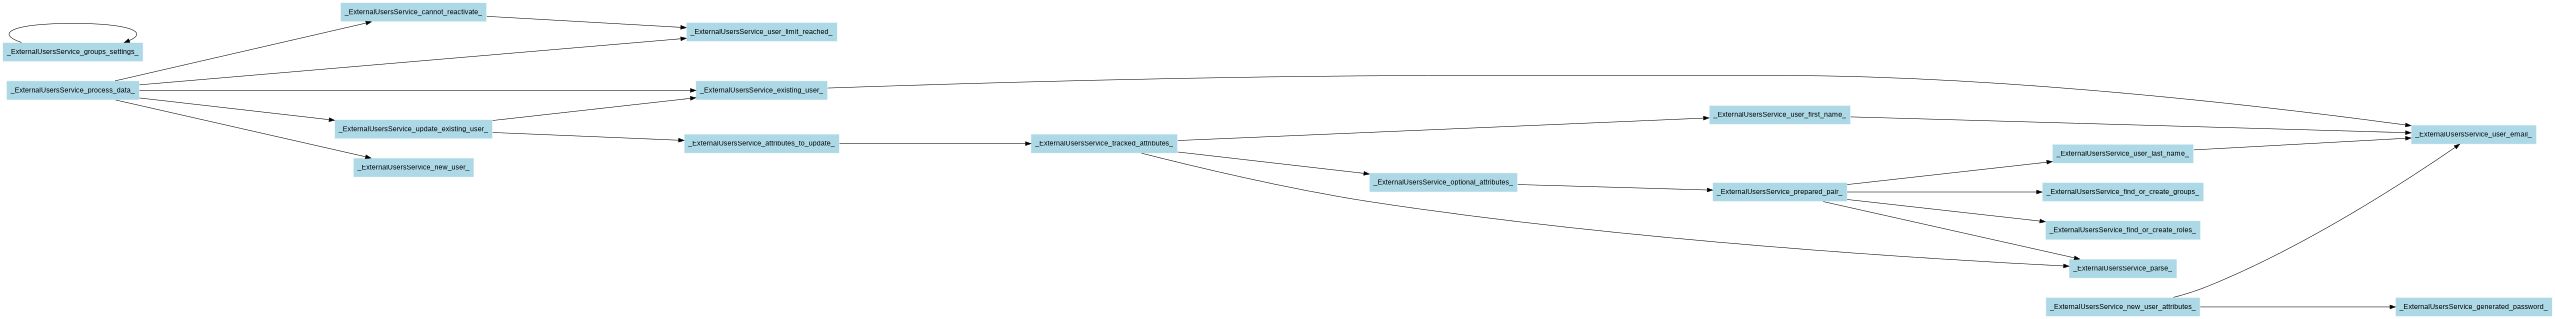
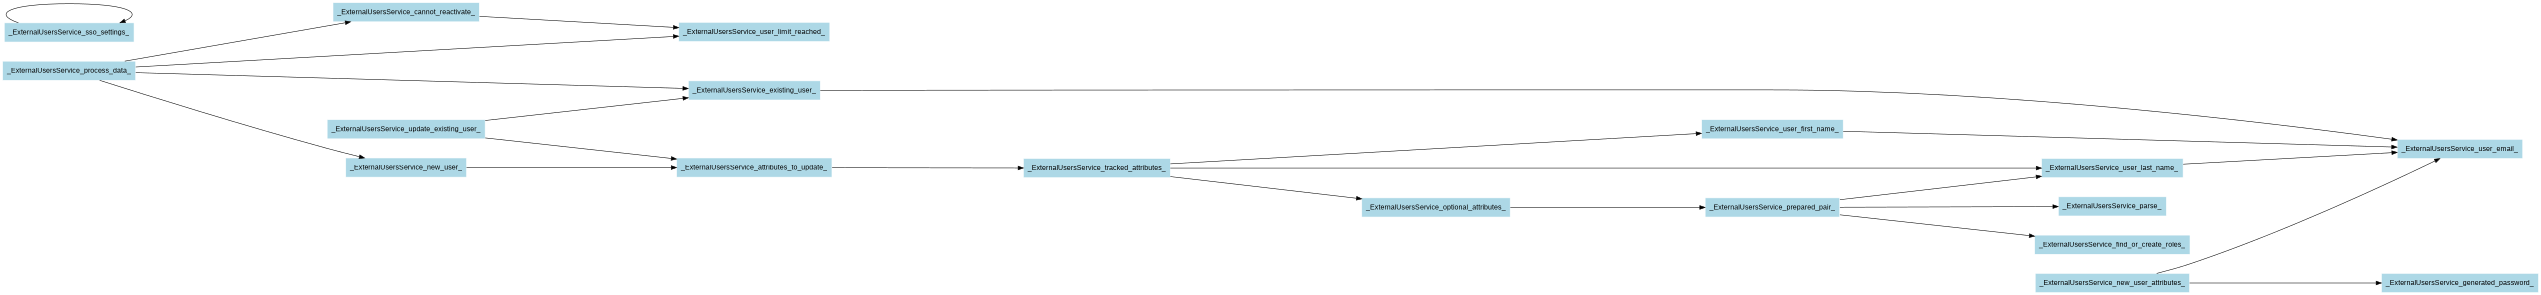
(73, 52) -> (69, 32)
(234, 109) -> none
none -> (569, 168)
(2123, 192) -> none
(1600, 231) -> (1603, 168)
